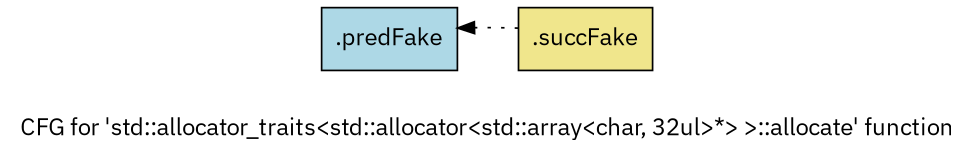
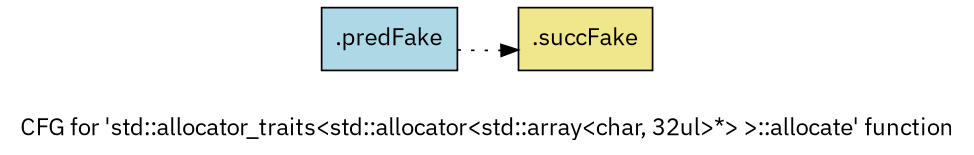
(496, 28) -> (479, 50)
